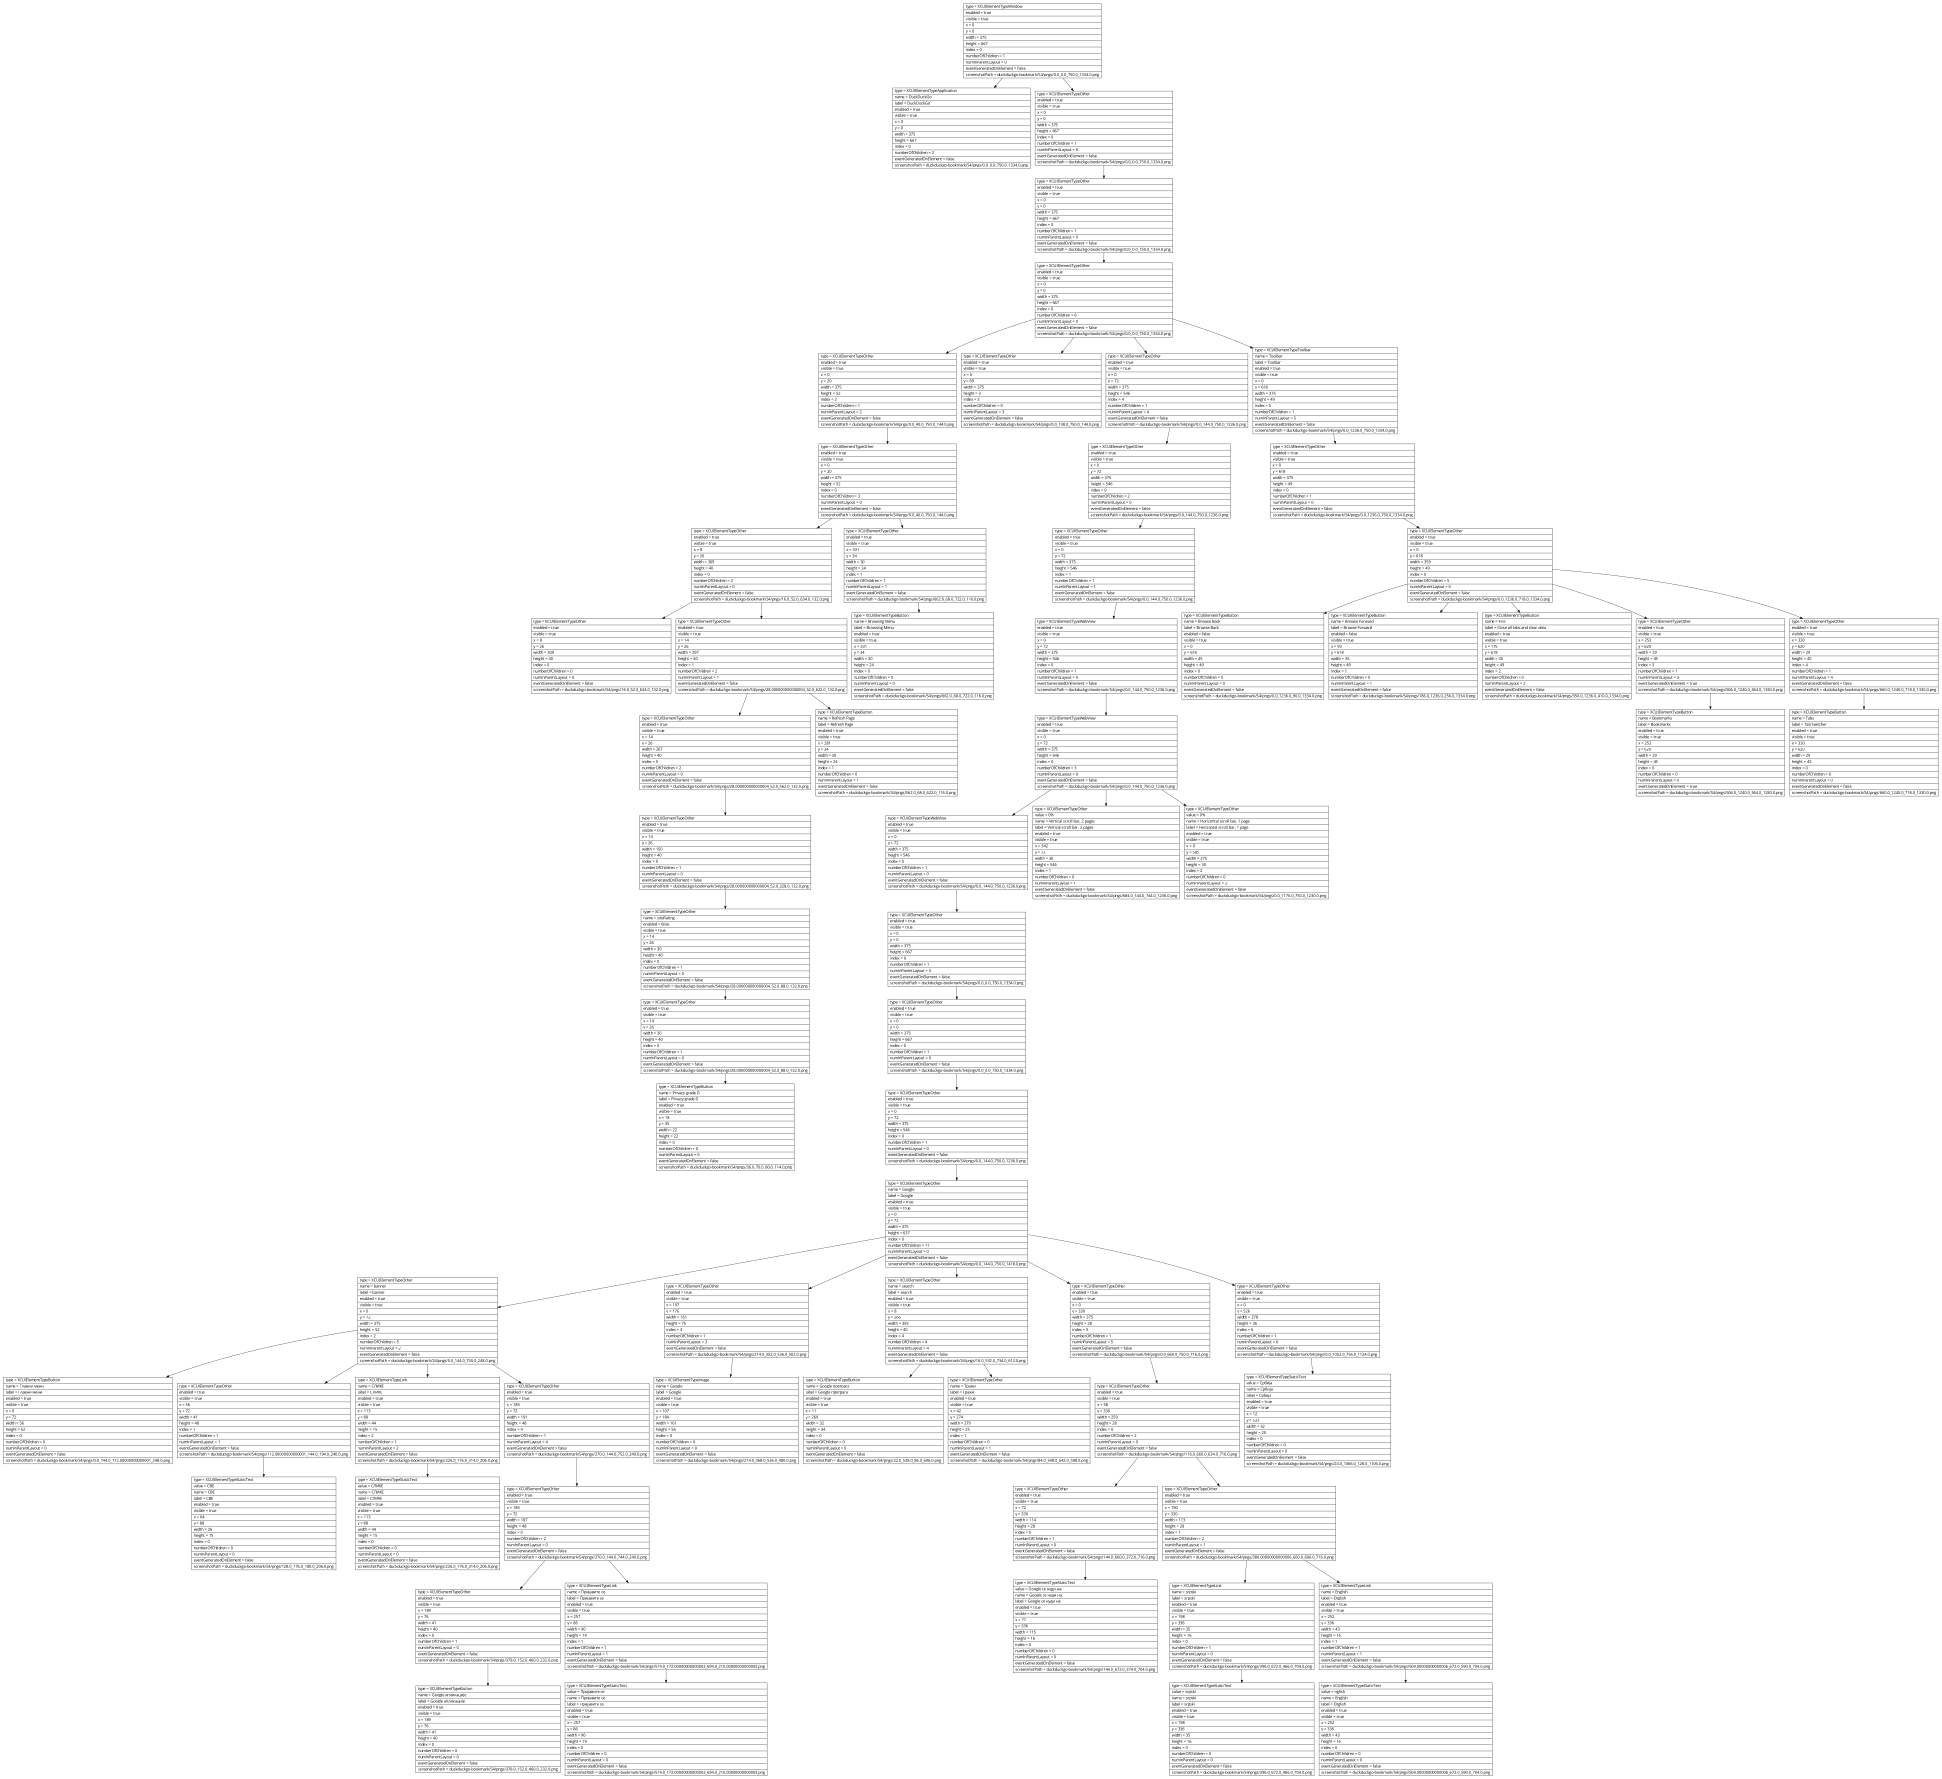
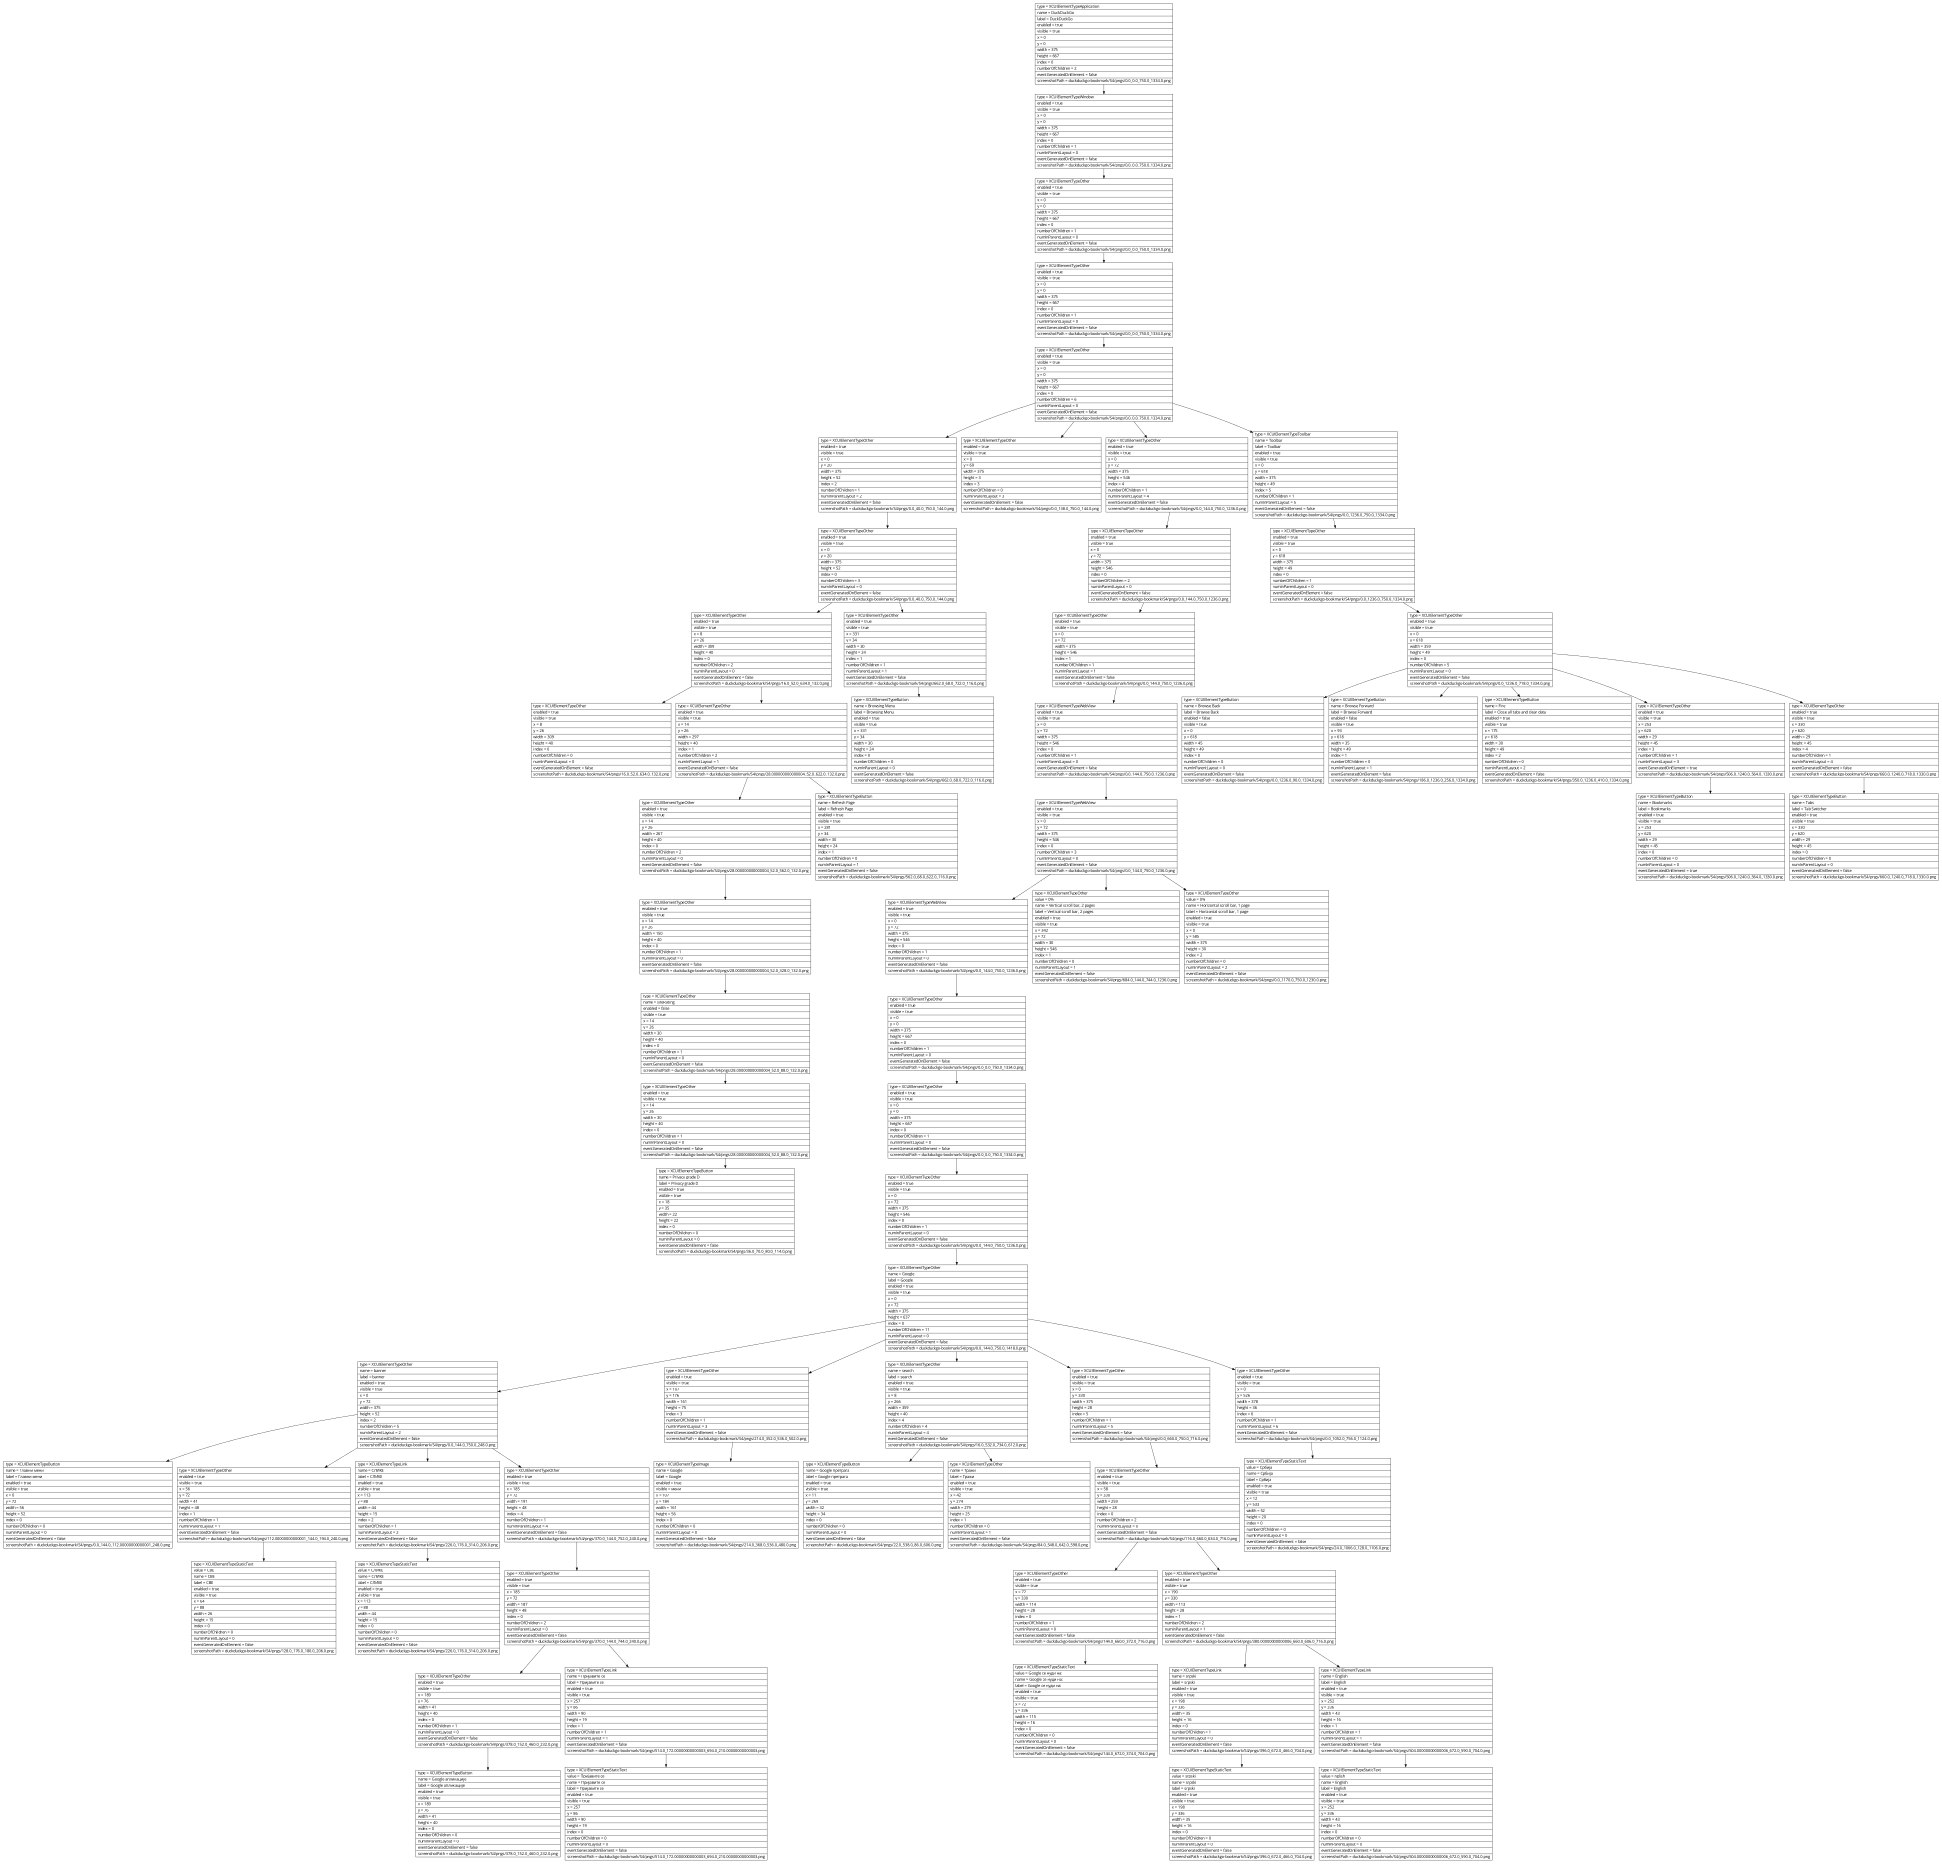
(999, 82) -> (1104, 88)
(667, 1405) -> (669, 1489)
